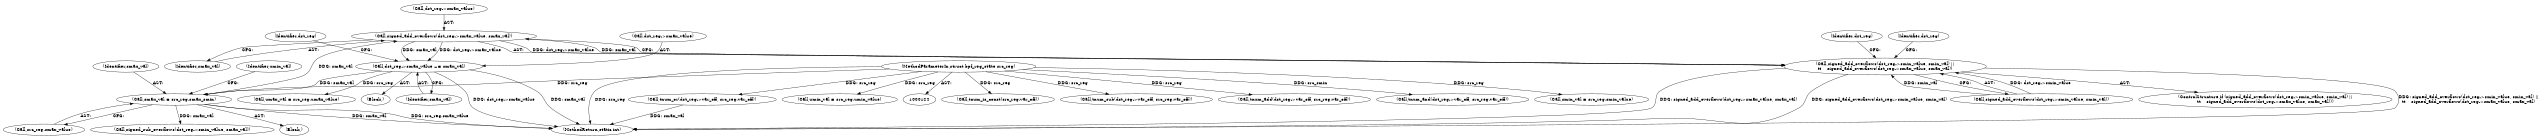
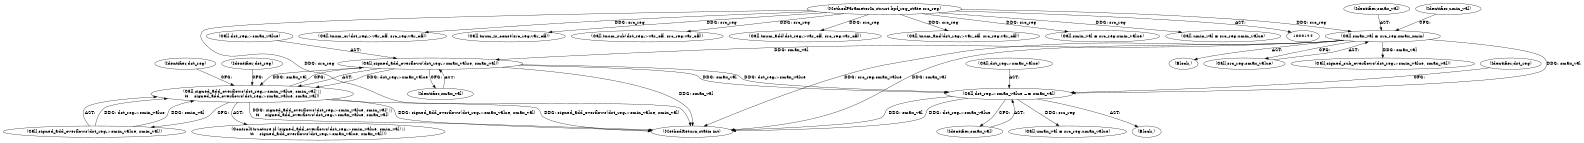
(317, 83) -> (1375, 86)
(1311, 83) -> (944, 23)
(648, 114) -> (605, 79)
